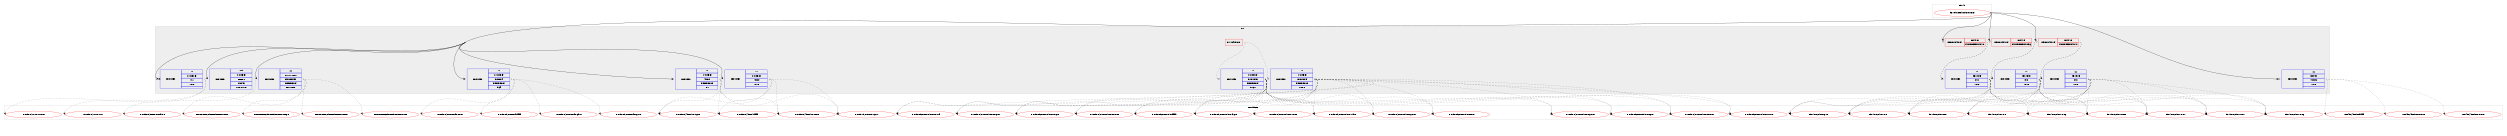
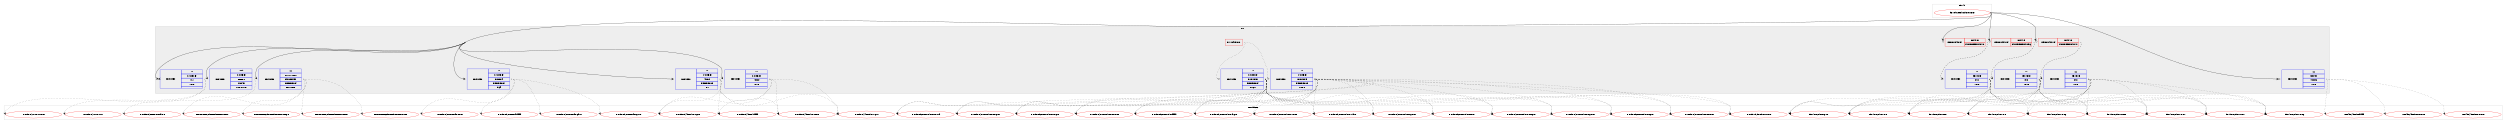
(867, 115) -> (867, 115)
none -> (1521, 115)
(1759, 115) -> (1759, 115)
